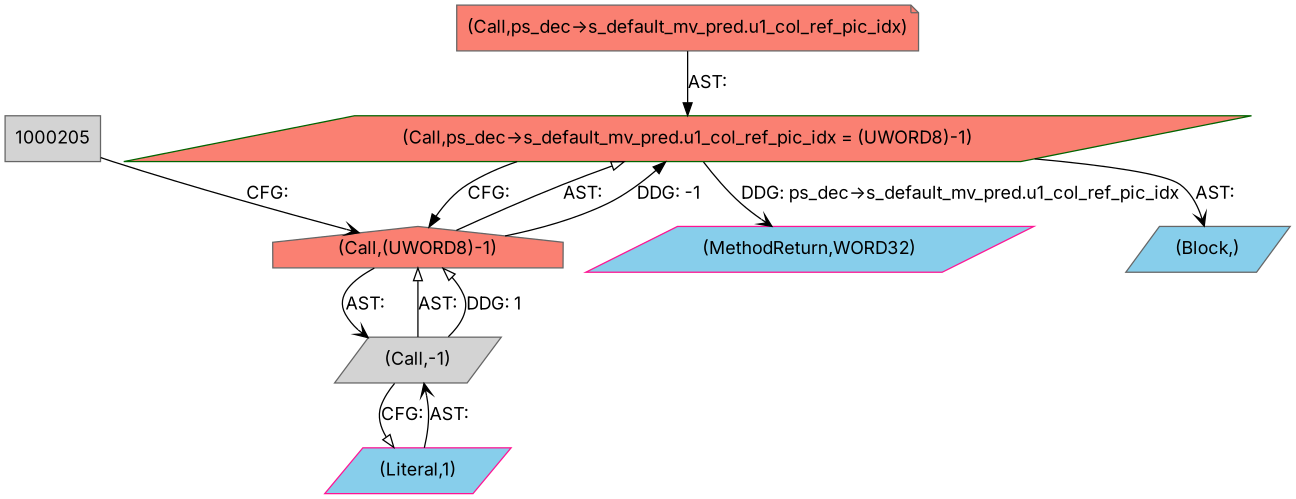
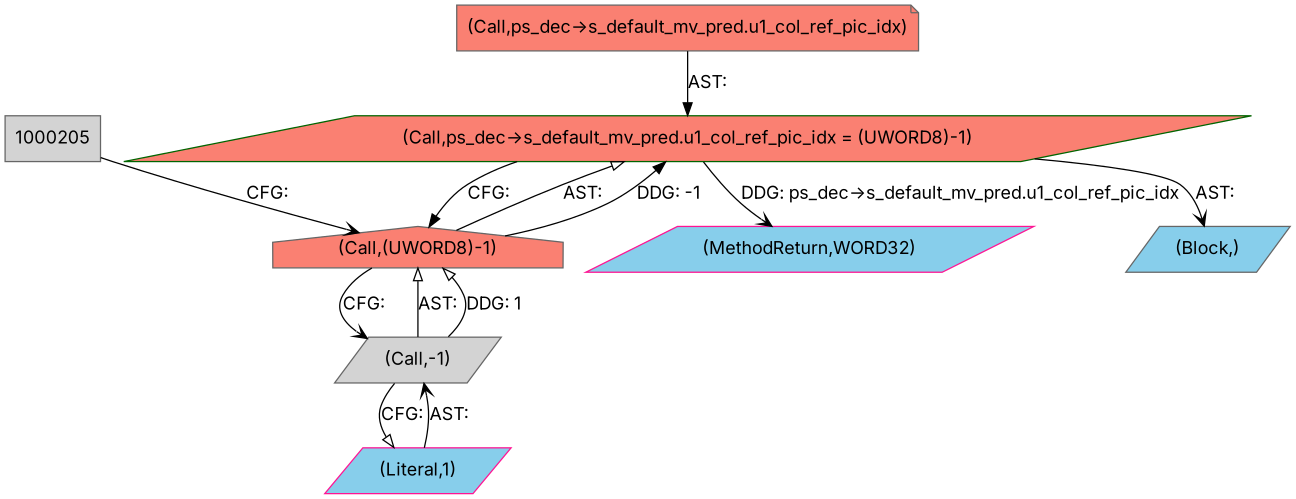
(368, 305) -> (366, 305)
